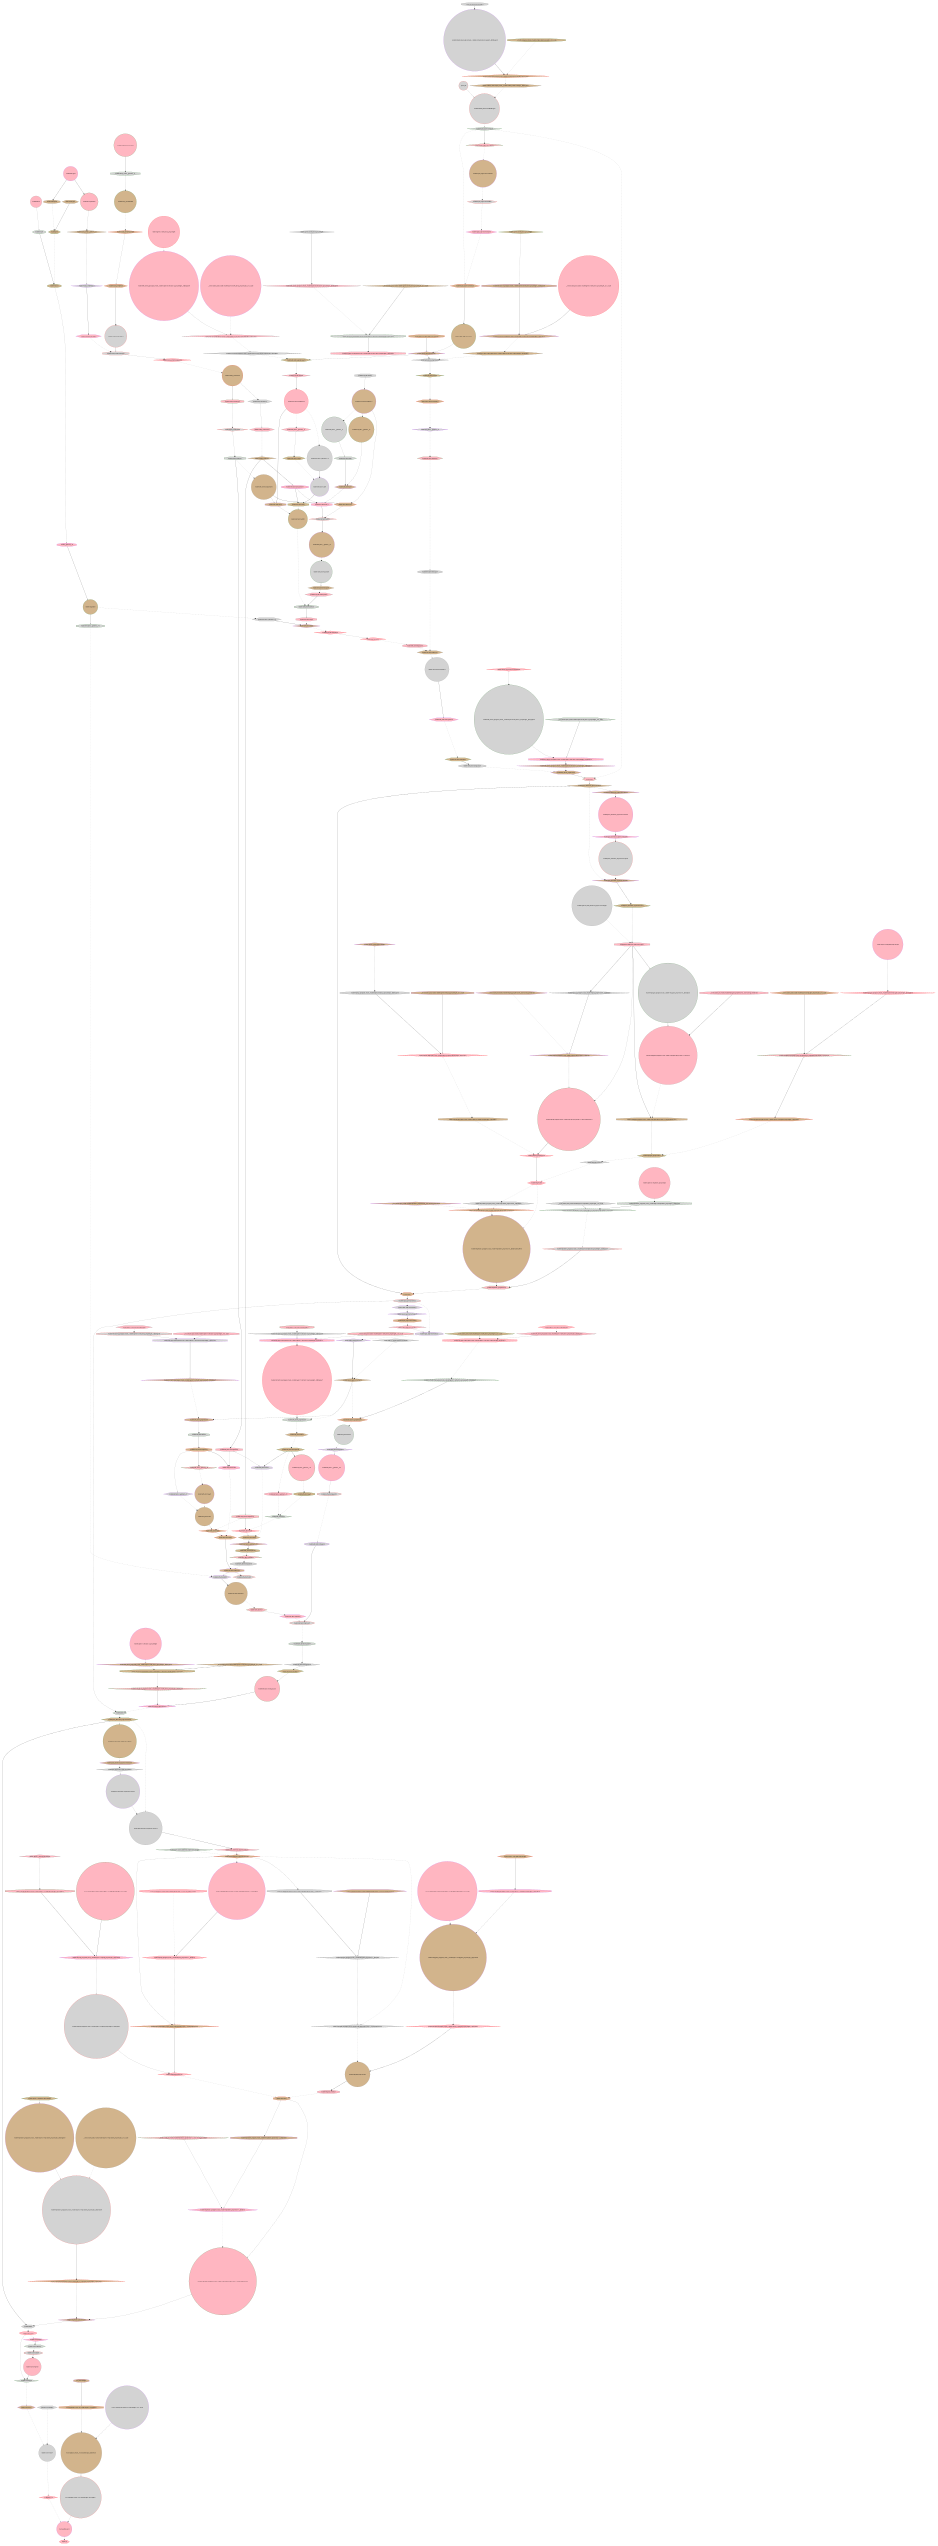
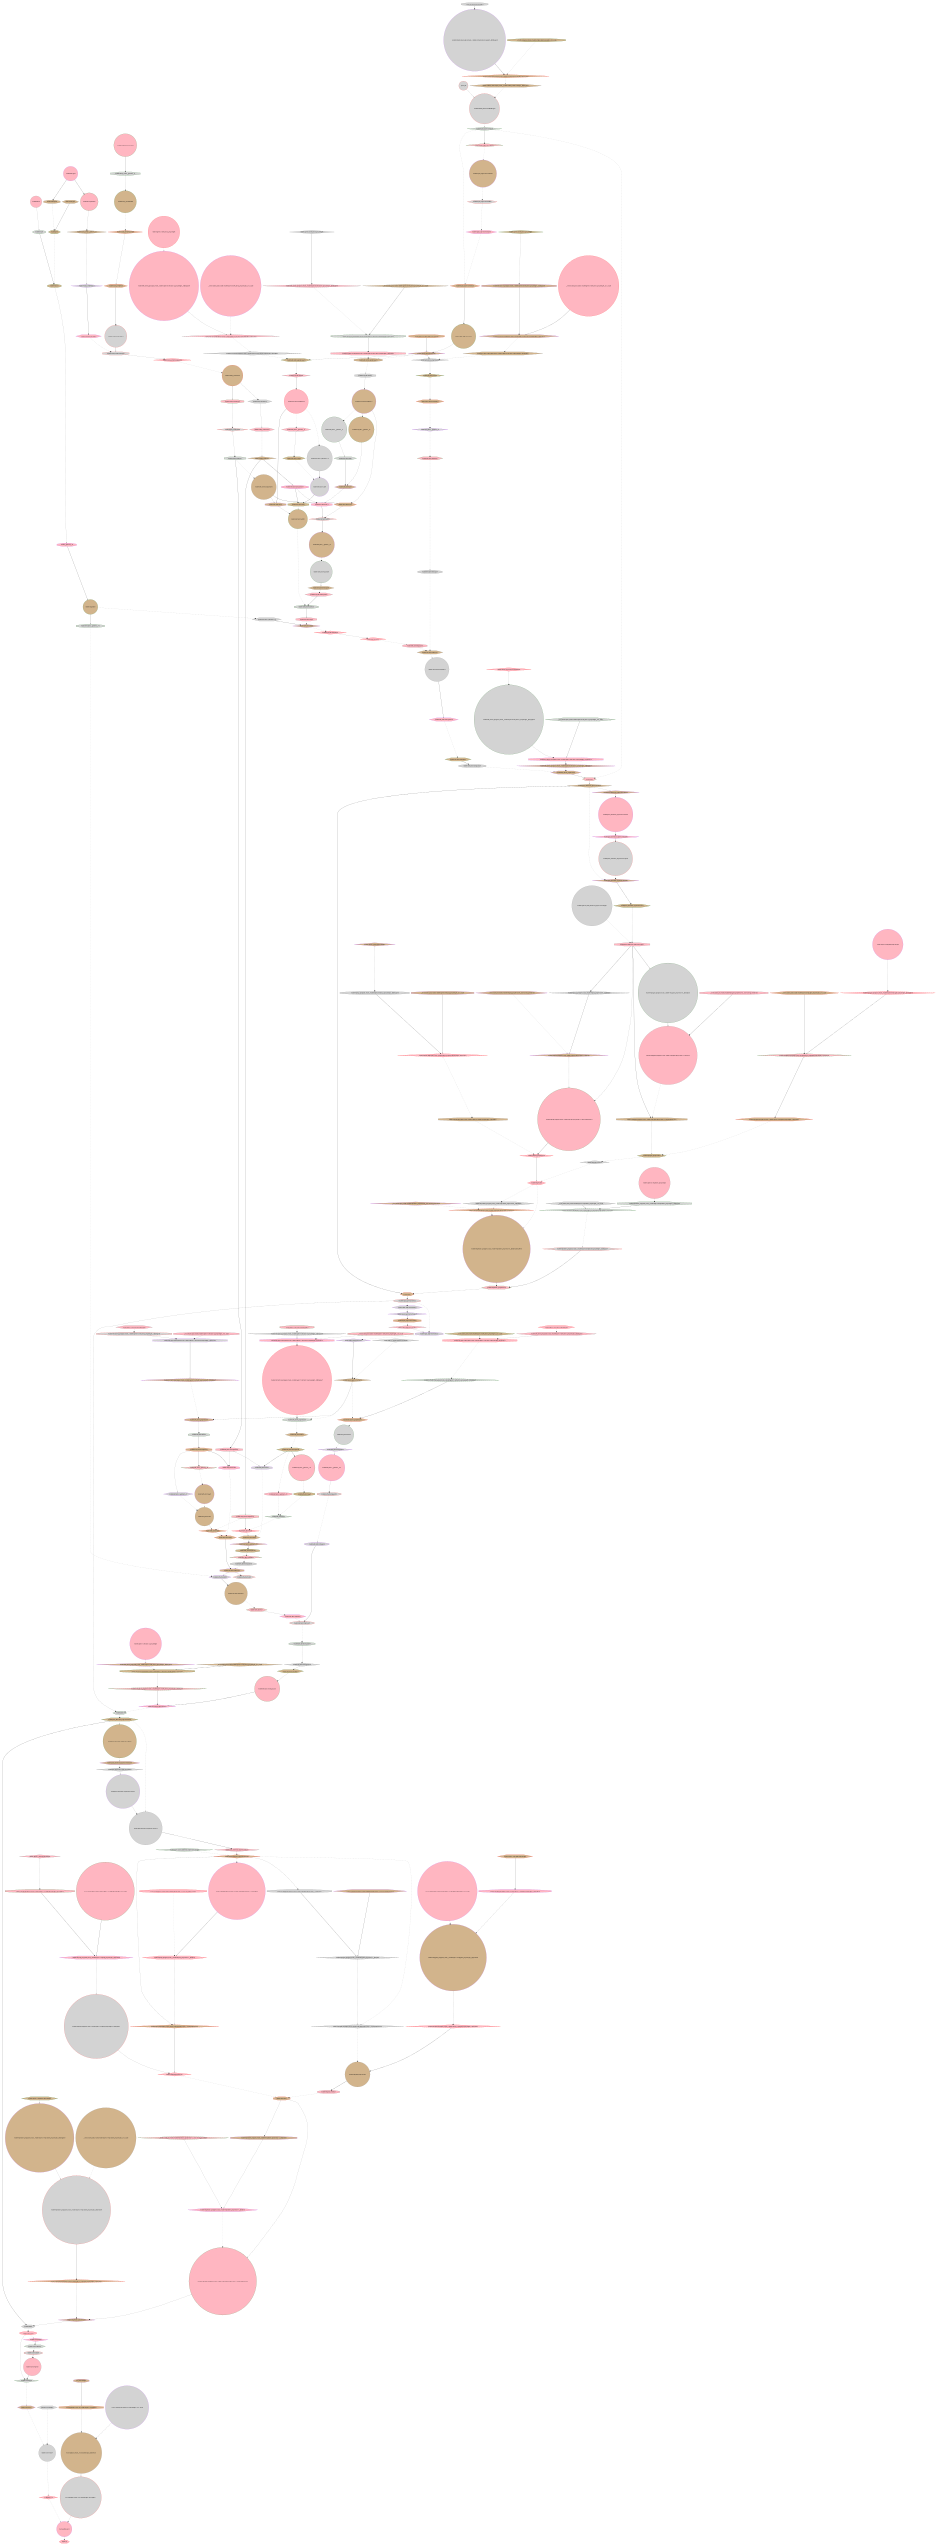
none -> (368, 360)
